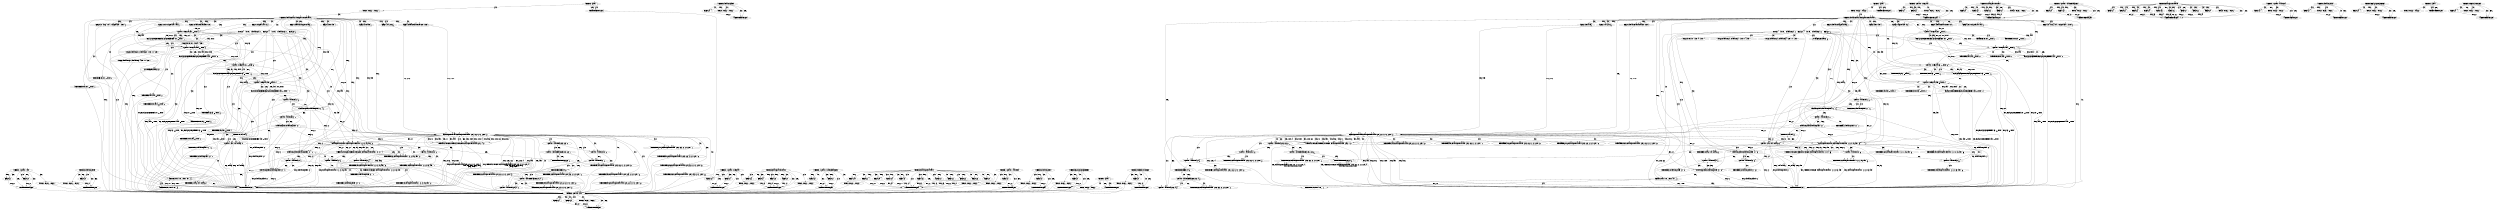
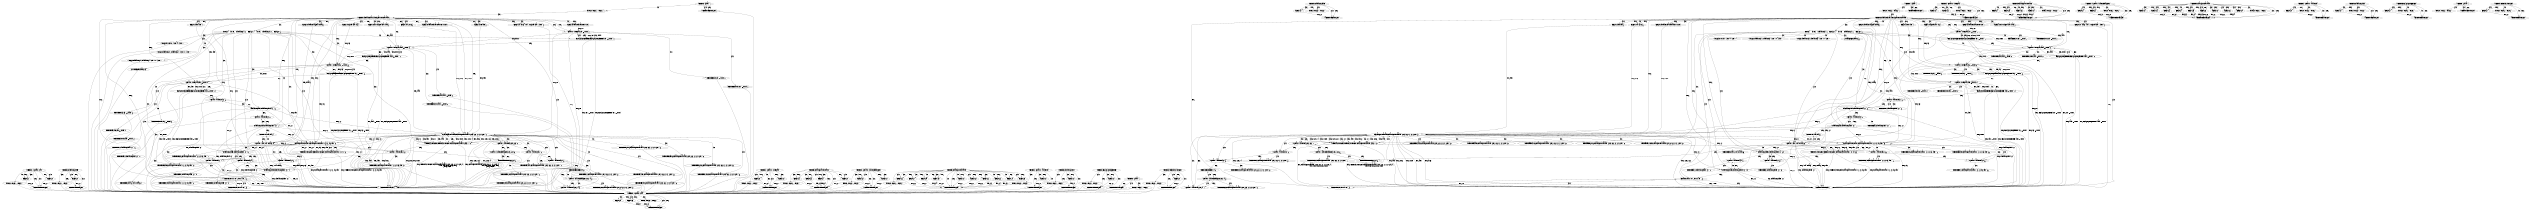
(852, 179) -> none
